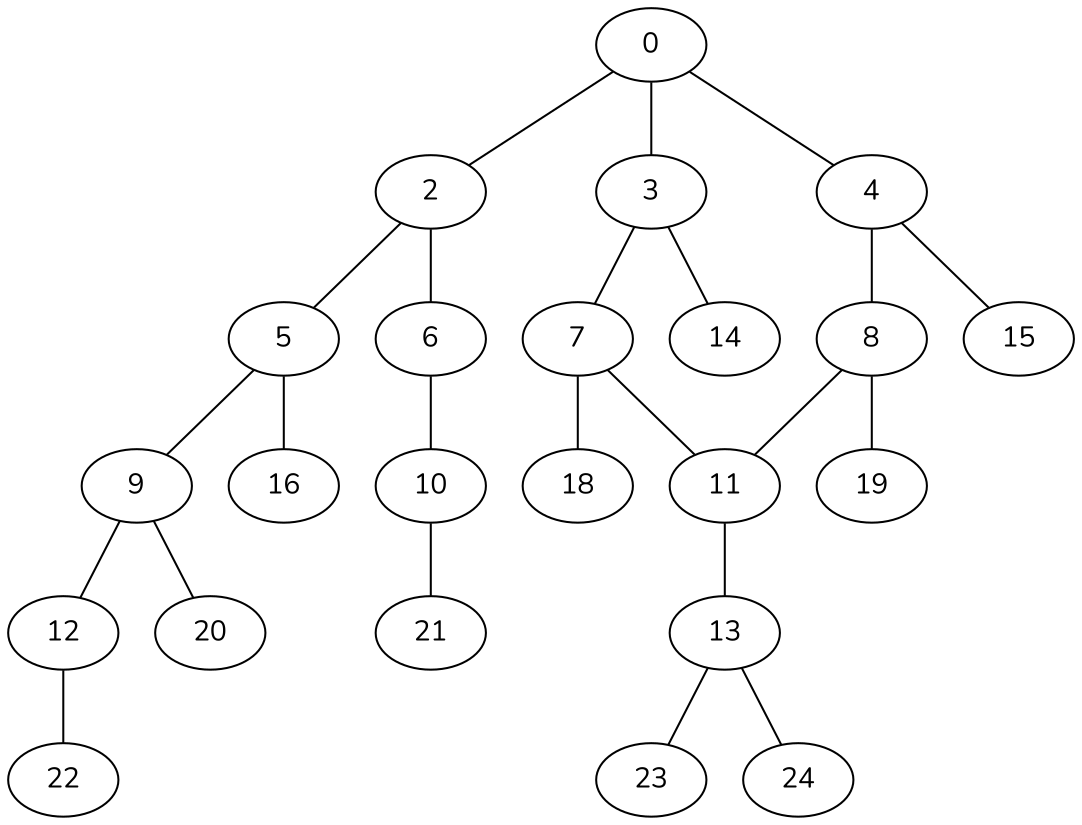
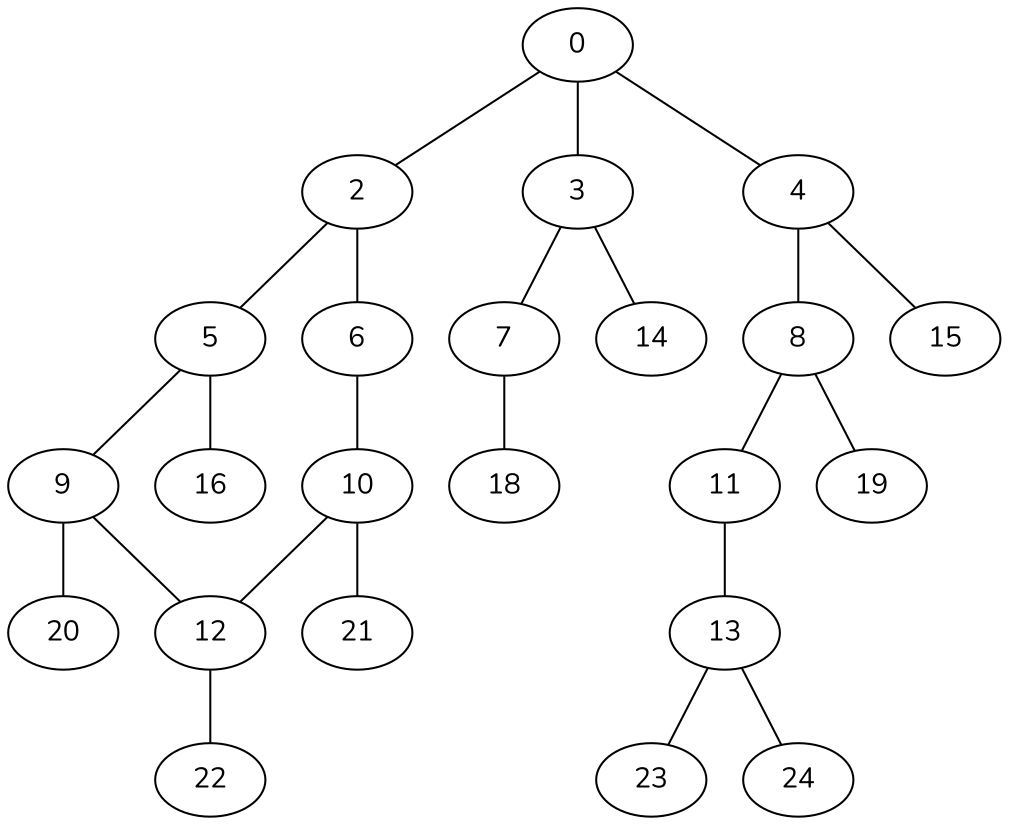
(651, 412) -> none
none -> (284, 559)
